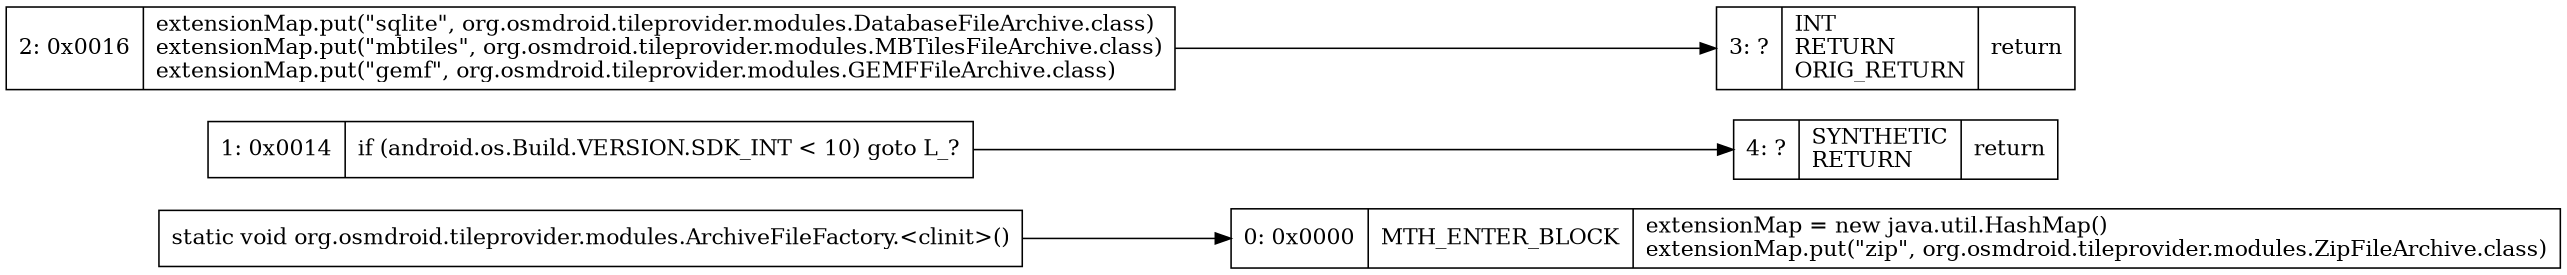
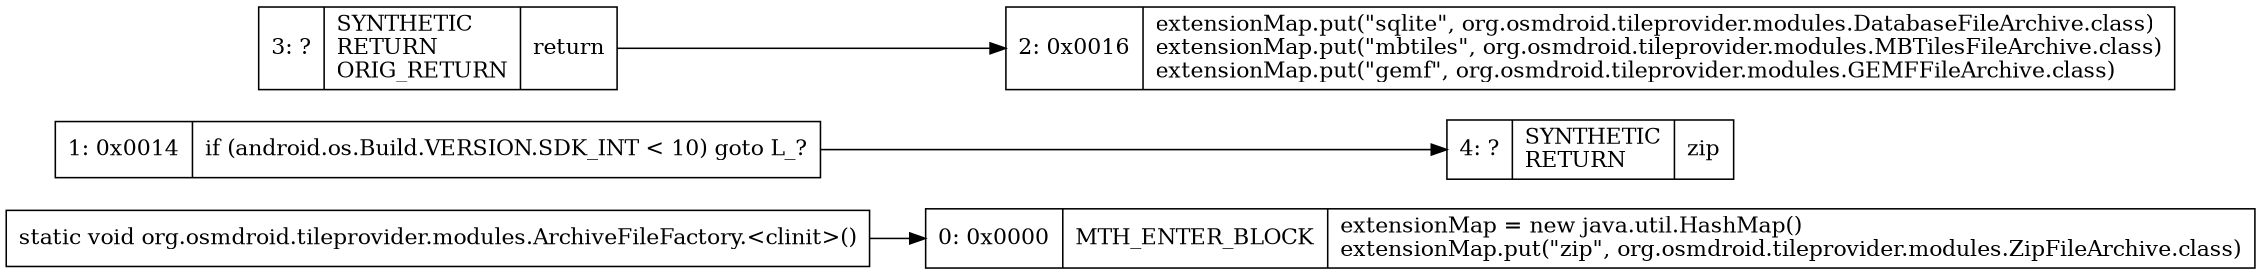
(1815, 24) -> (405, 24)
(1437, 48) -> (804, 48)
(2009, 149) -> (1704, 149)
